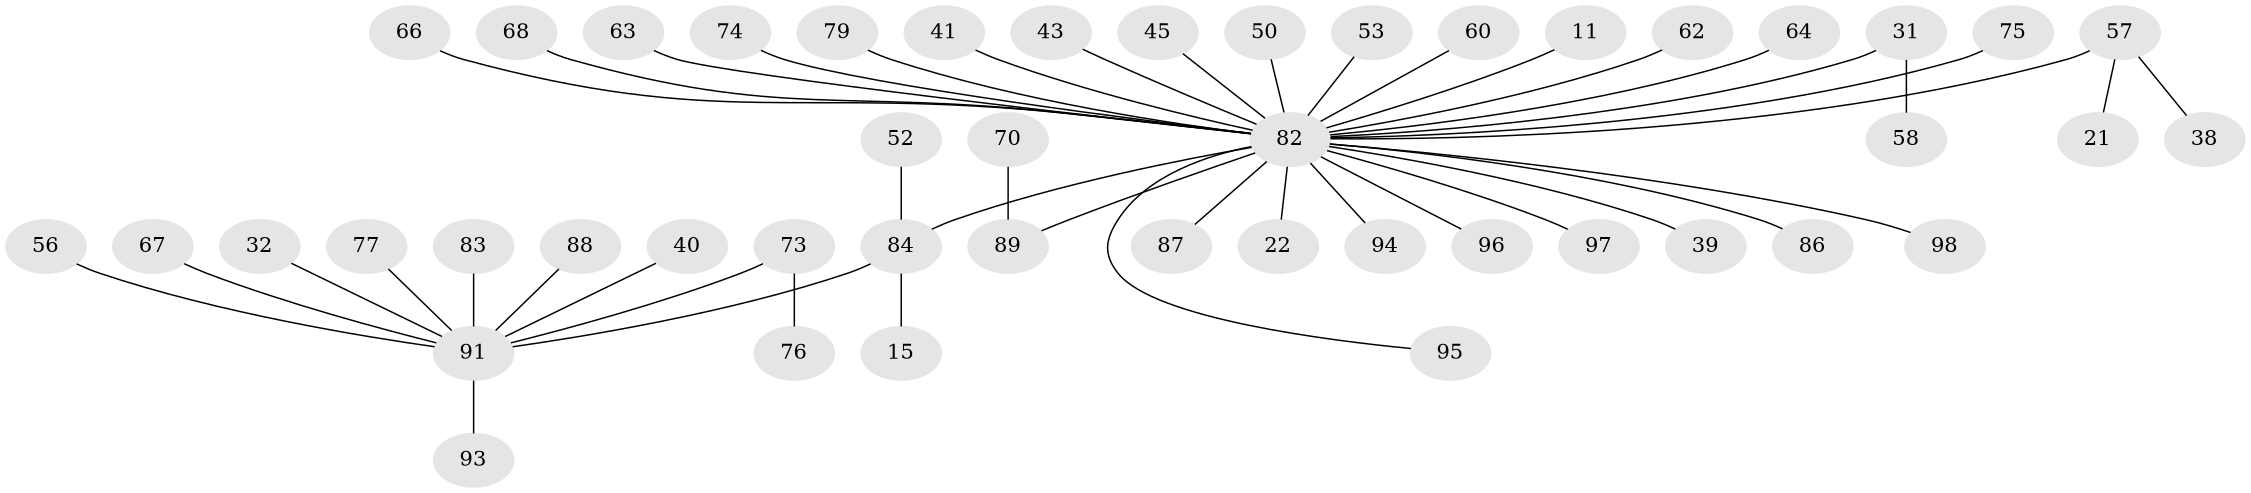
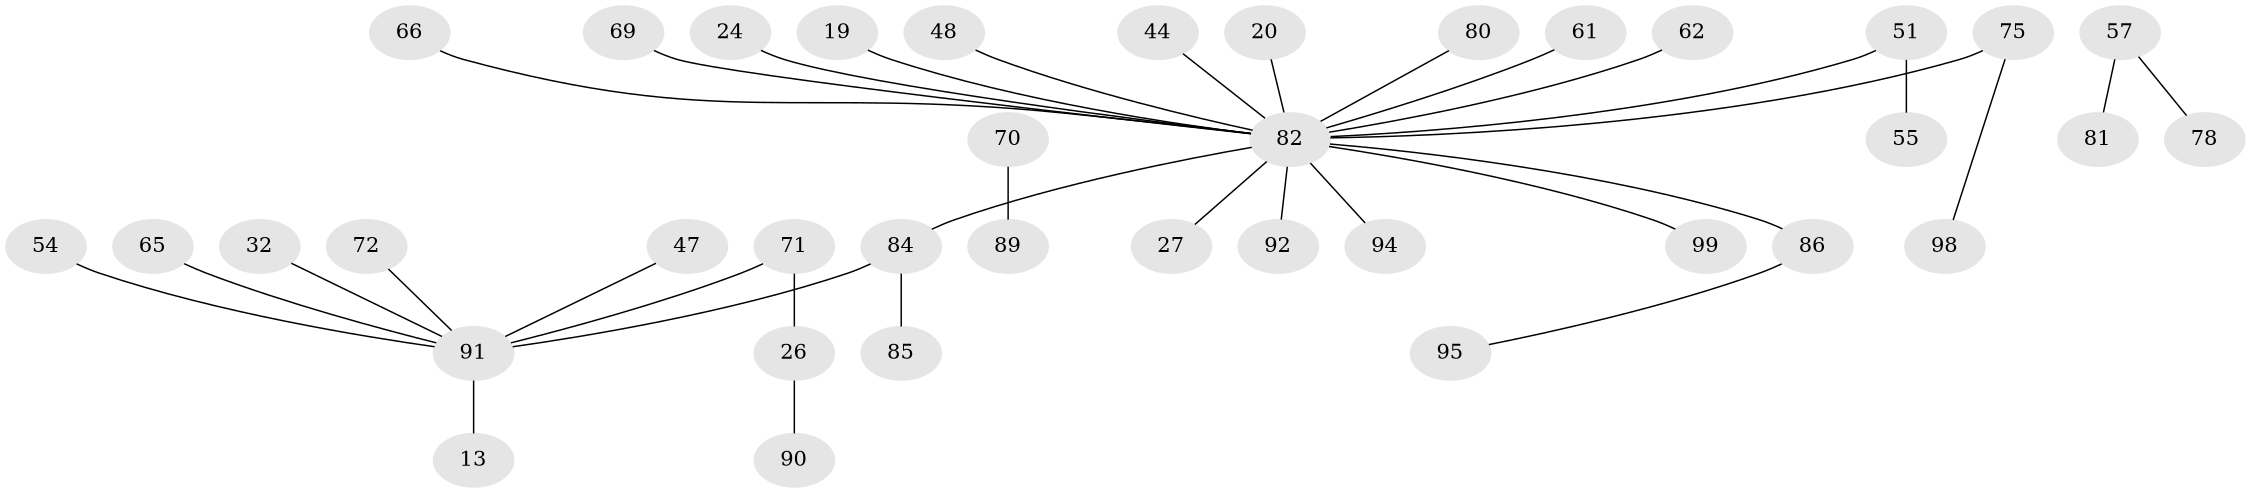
(517, 33) -> none
(624, 33) -> (624, 33)
(730, 33) -> (730, 33)
(837, 33) -> (837, 33)
(944, 33) -> (944, 33)
(1051, 33) -> none
(1158, 33) -> (1158, 33)
(1265, 33) -> (1265, 33)
(1372, 33) -> none
(1479, 33) -> (1479, 33)
(1586, 33) -> (1586, 33)
(1799, 33) -> none
(1906, 33) -> (1906, 33)
(1714, 121) -> none
(901, 140) -> none
(1906, 140) -> (1906, 140)
(2098, 140) -> (2098, 140)
(2205, 140) -> (2205, 140)
(1637, 178) -> (1979, 140)
(1121, 200) -> none
(46, 246) -> (46, 246)
(153, 246) -> (153, 246)
(367, 246) -> (367, 246)
(474, 246) -> none
(581, 246) -> none
(687, 246) -> (687, 246)
(794, 246) -> (794, 246)
(1171, 246) -> (1171, 246)
(1278, 246) -> (1278, 246)
(1492, 246) -> none
(1599, 246) -> none
(1706, 246) -> (1706, 246)
(1157, 298) -> (1637, 310)
(794, 353) -> (794, 353)
(901, 353) -> (901, 353)
(474, 460) -> (474, 460)
none -> (794, 460)
